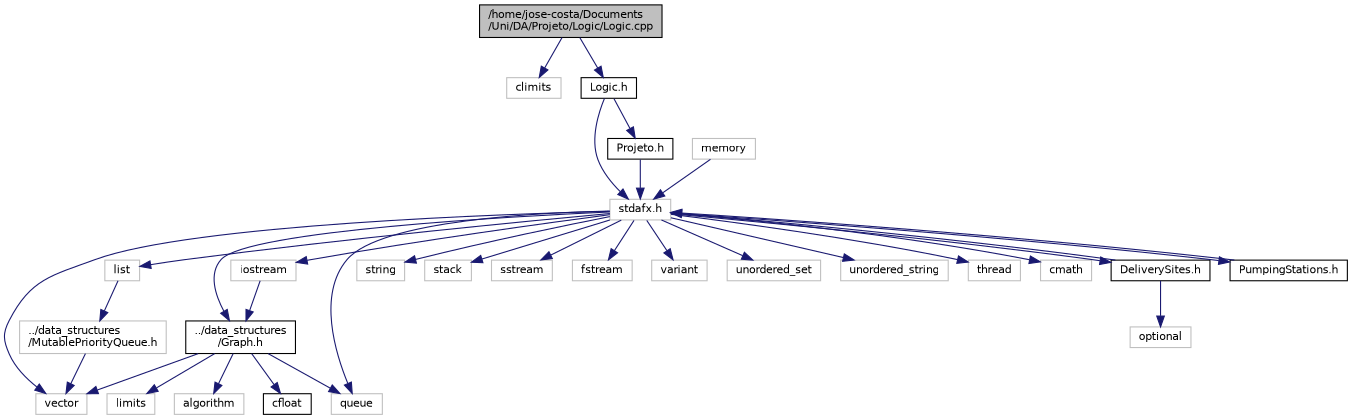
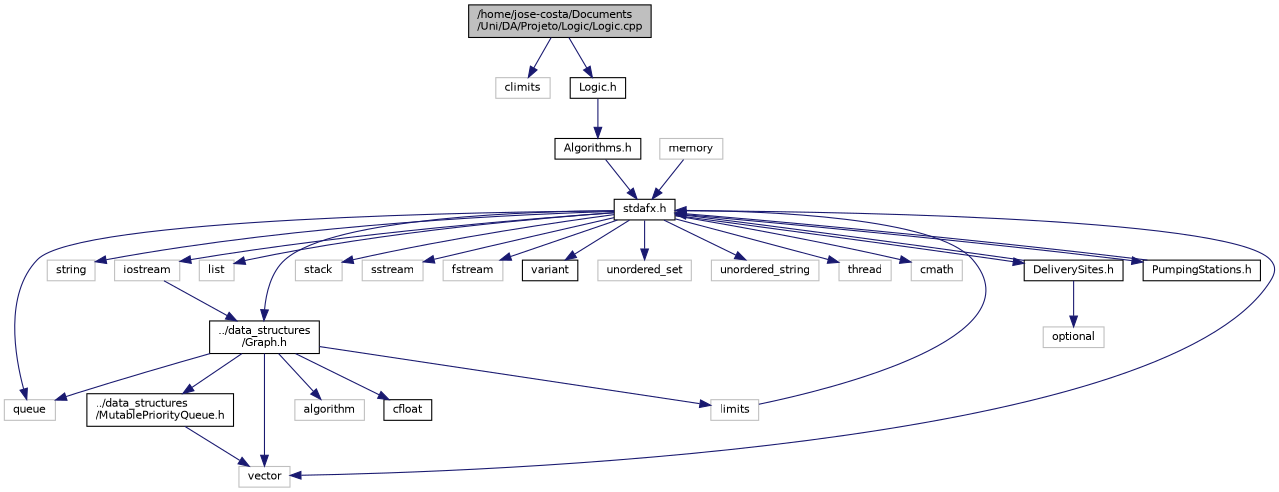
(595, 148) -> (980, 275)
(640, 149) -> (598, 149)
(640, 210) -> (645, 210)
(679, 270) -> (550, 270)
(111, 296) -> (217, 371)
(93, 337) -> (160, 410)
